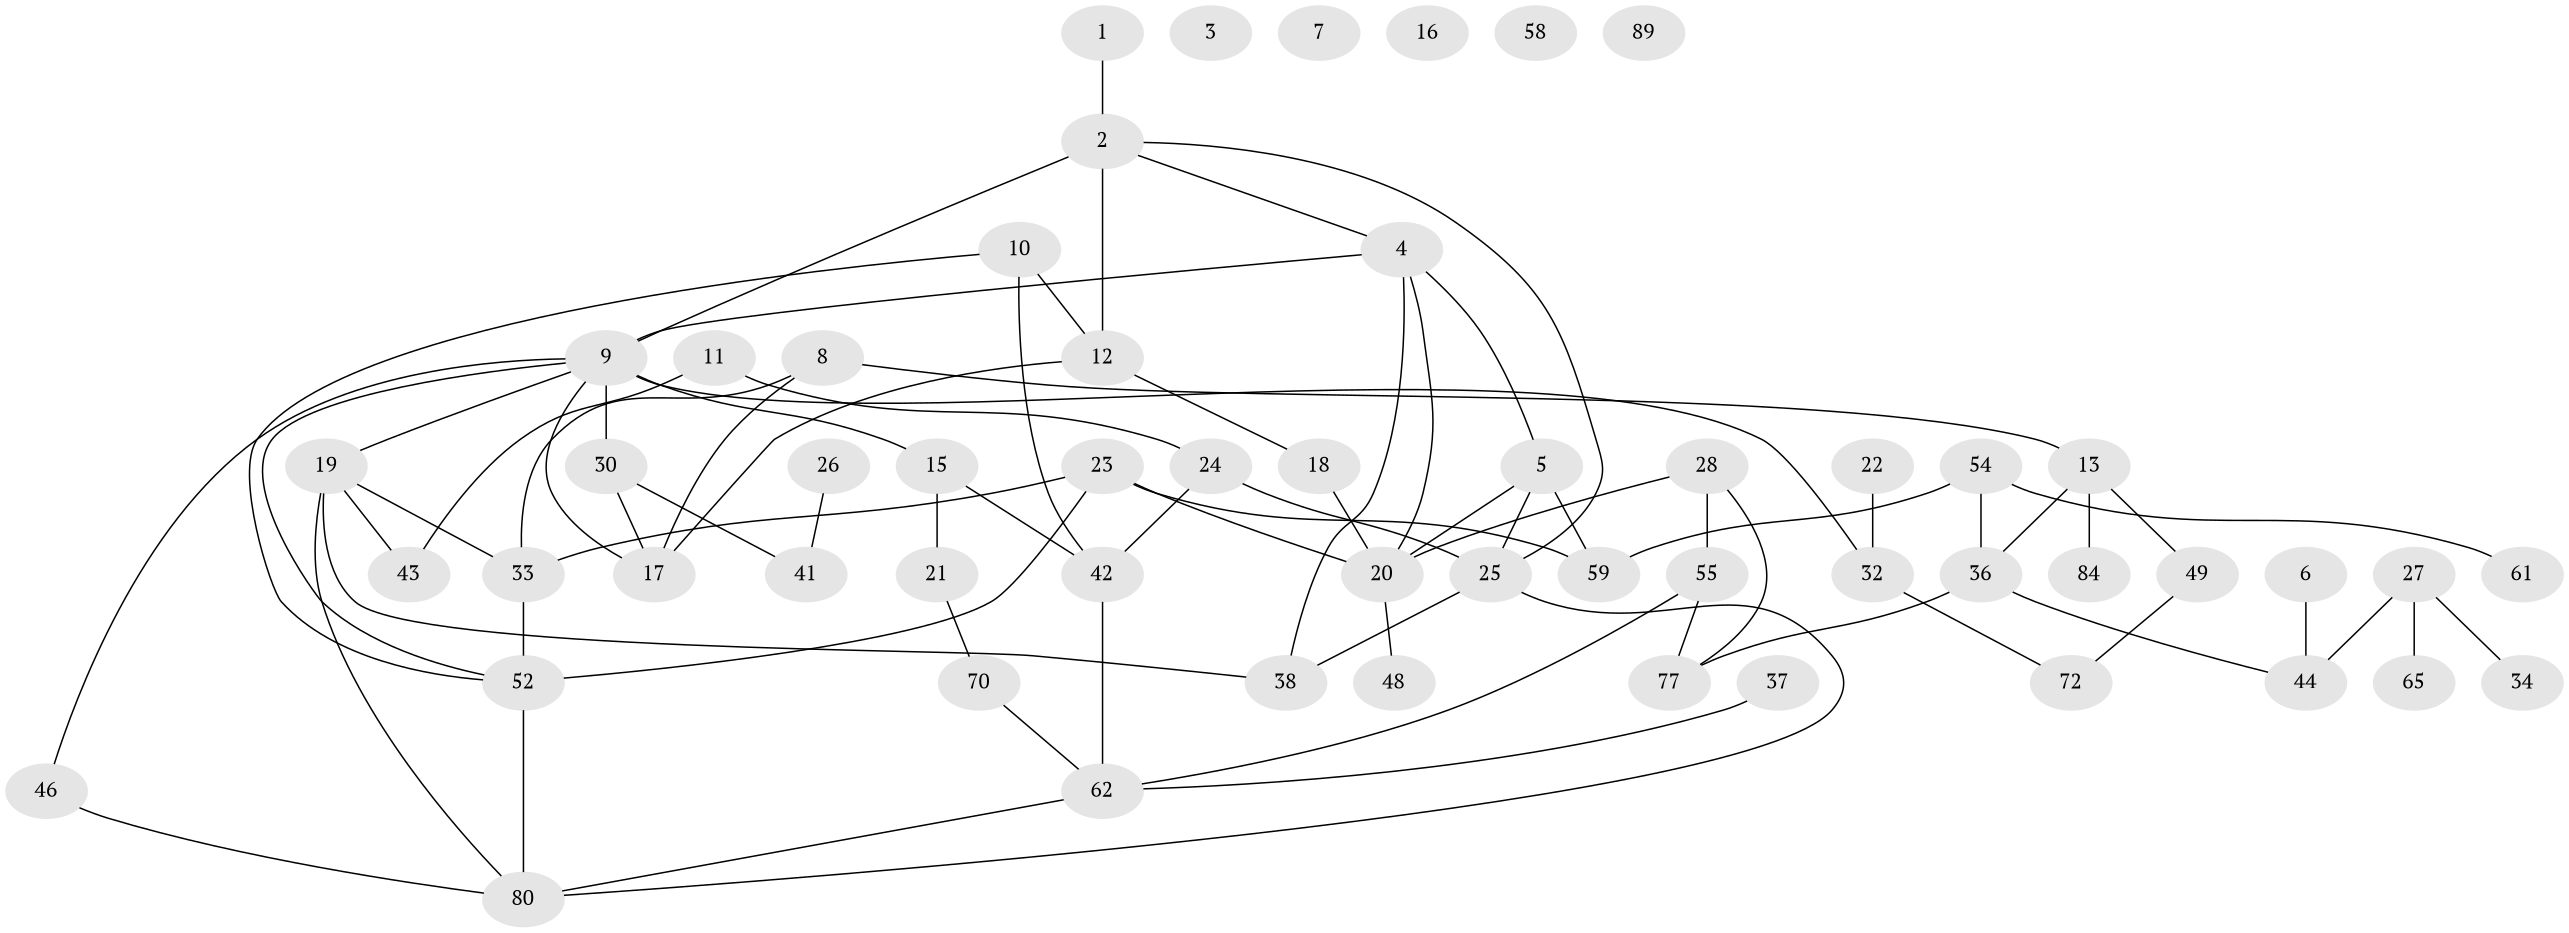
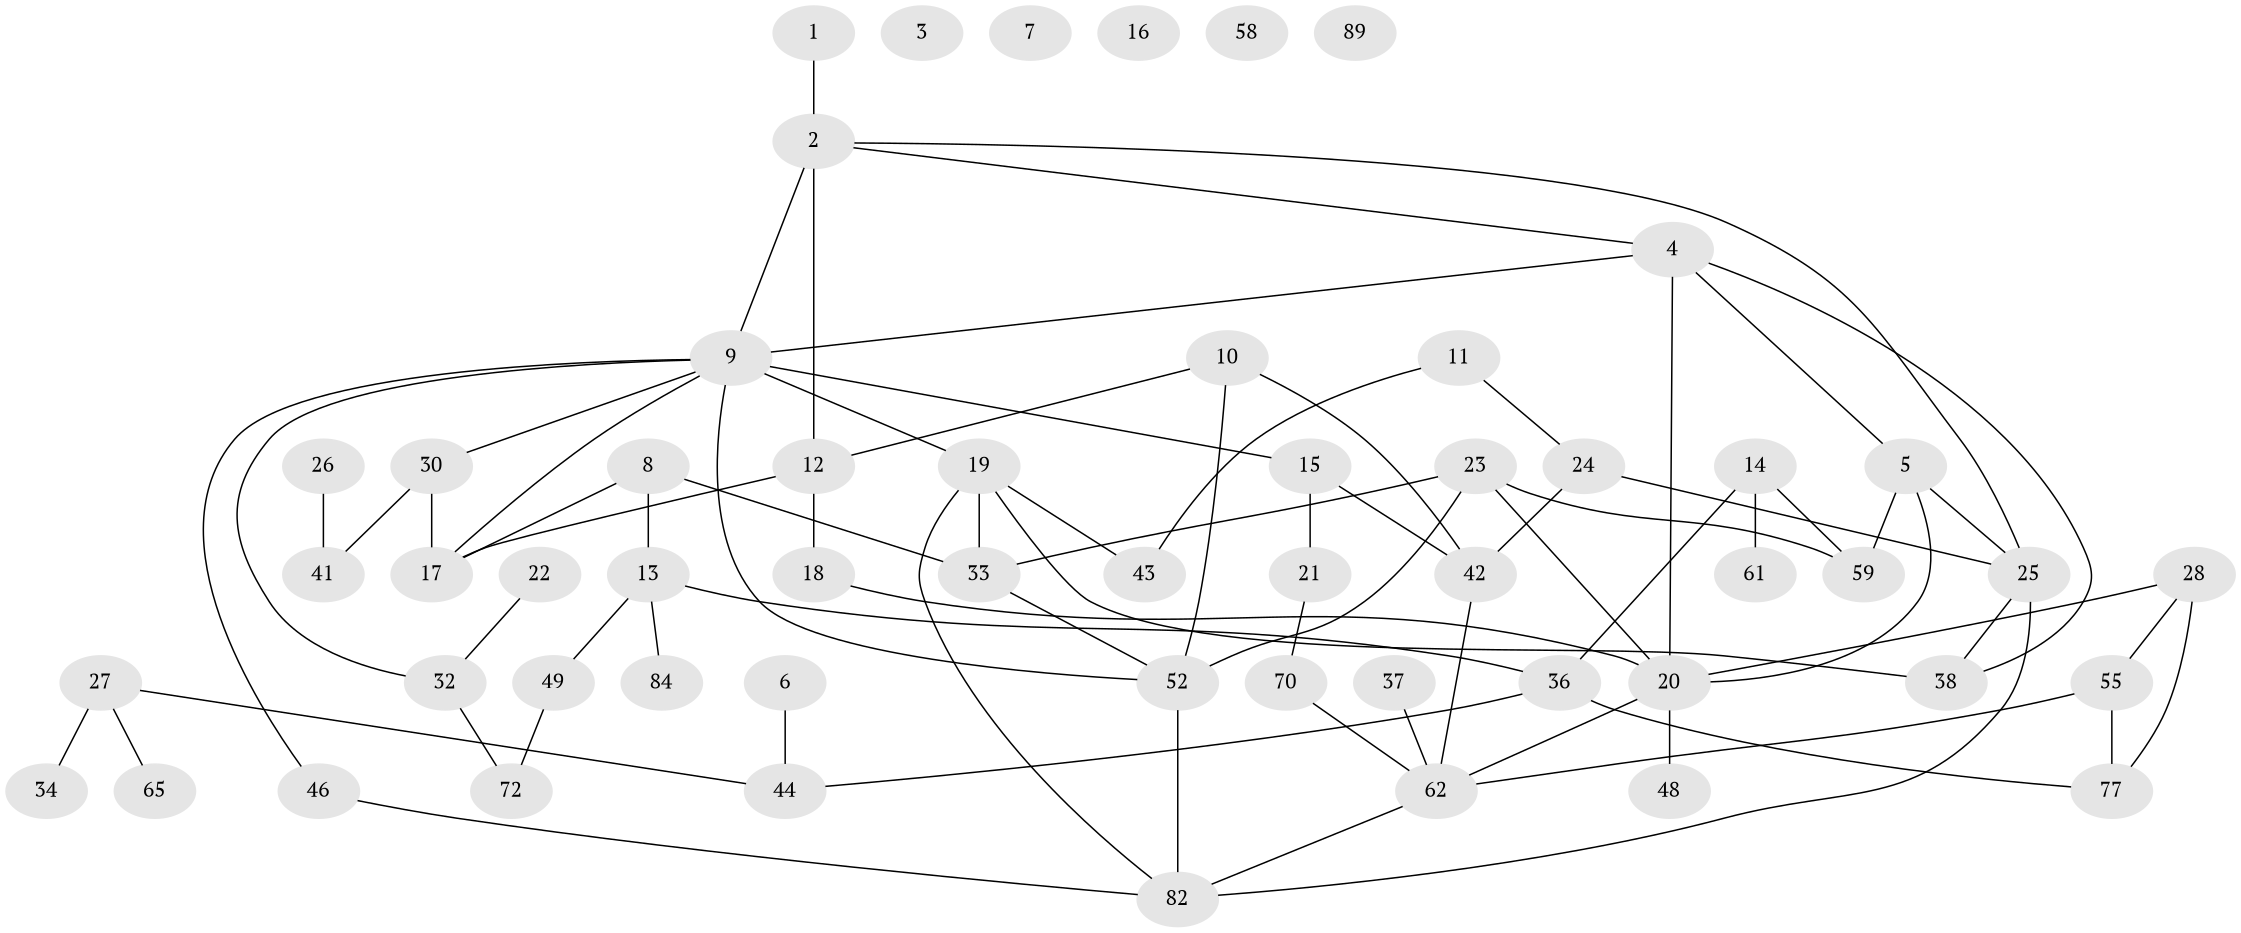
(1981, 466) -> (1755, 466)
none -> (1553, 737)
(523, 899) -> (1178, 899)
